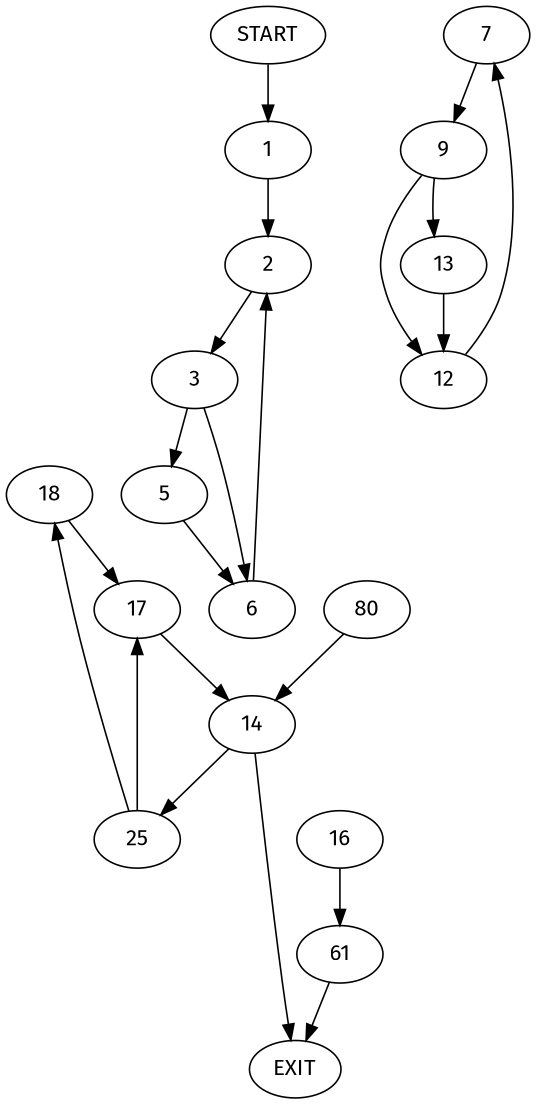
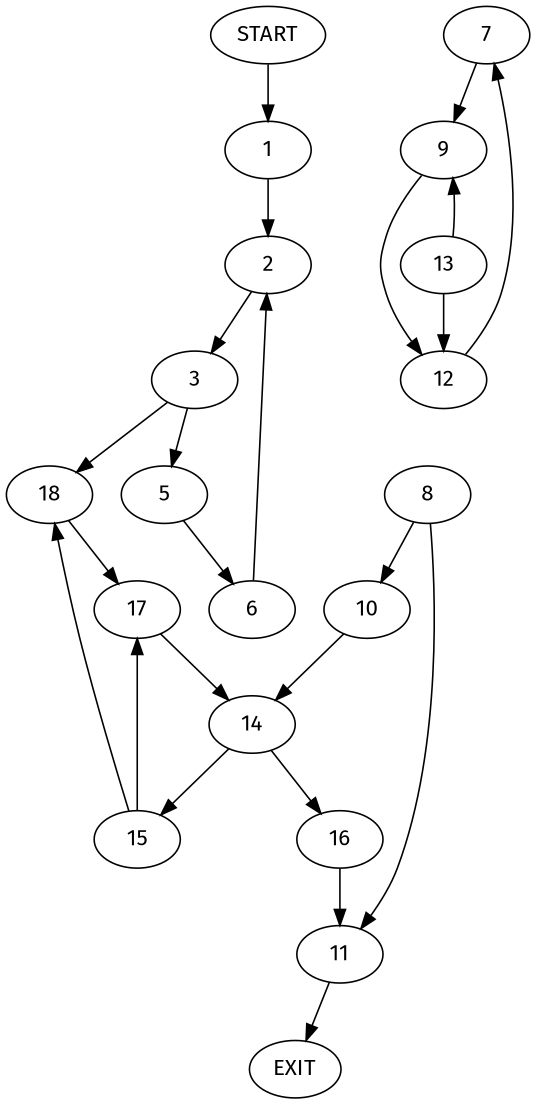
(433, 199) -> (454, 215)
(227, 485) -> (129, 432)
none -> (428, 495)
(367, 610) -> (367, 610)
(137, 839) -> (137, 839)
(271, 889) -> (291, 776)
(340, 954) -> (340, 954)
